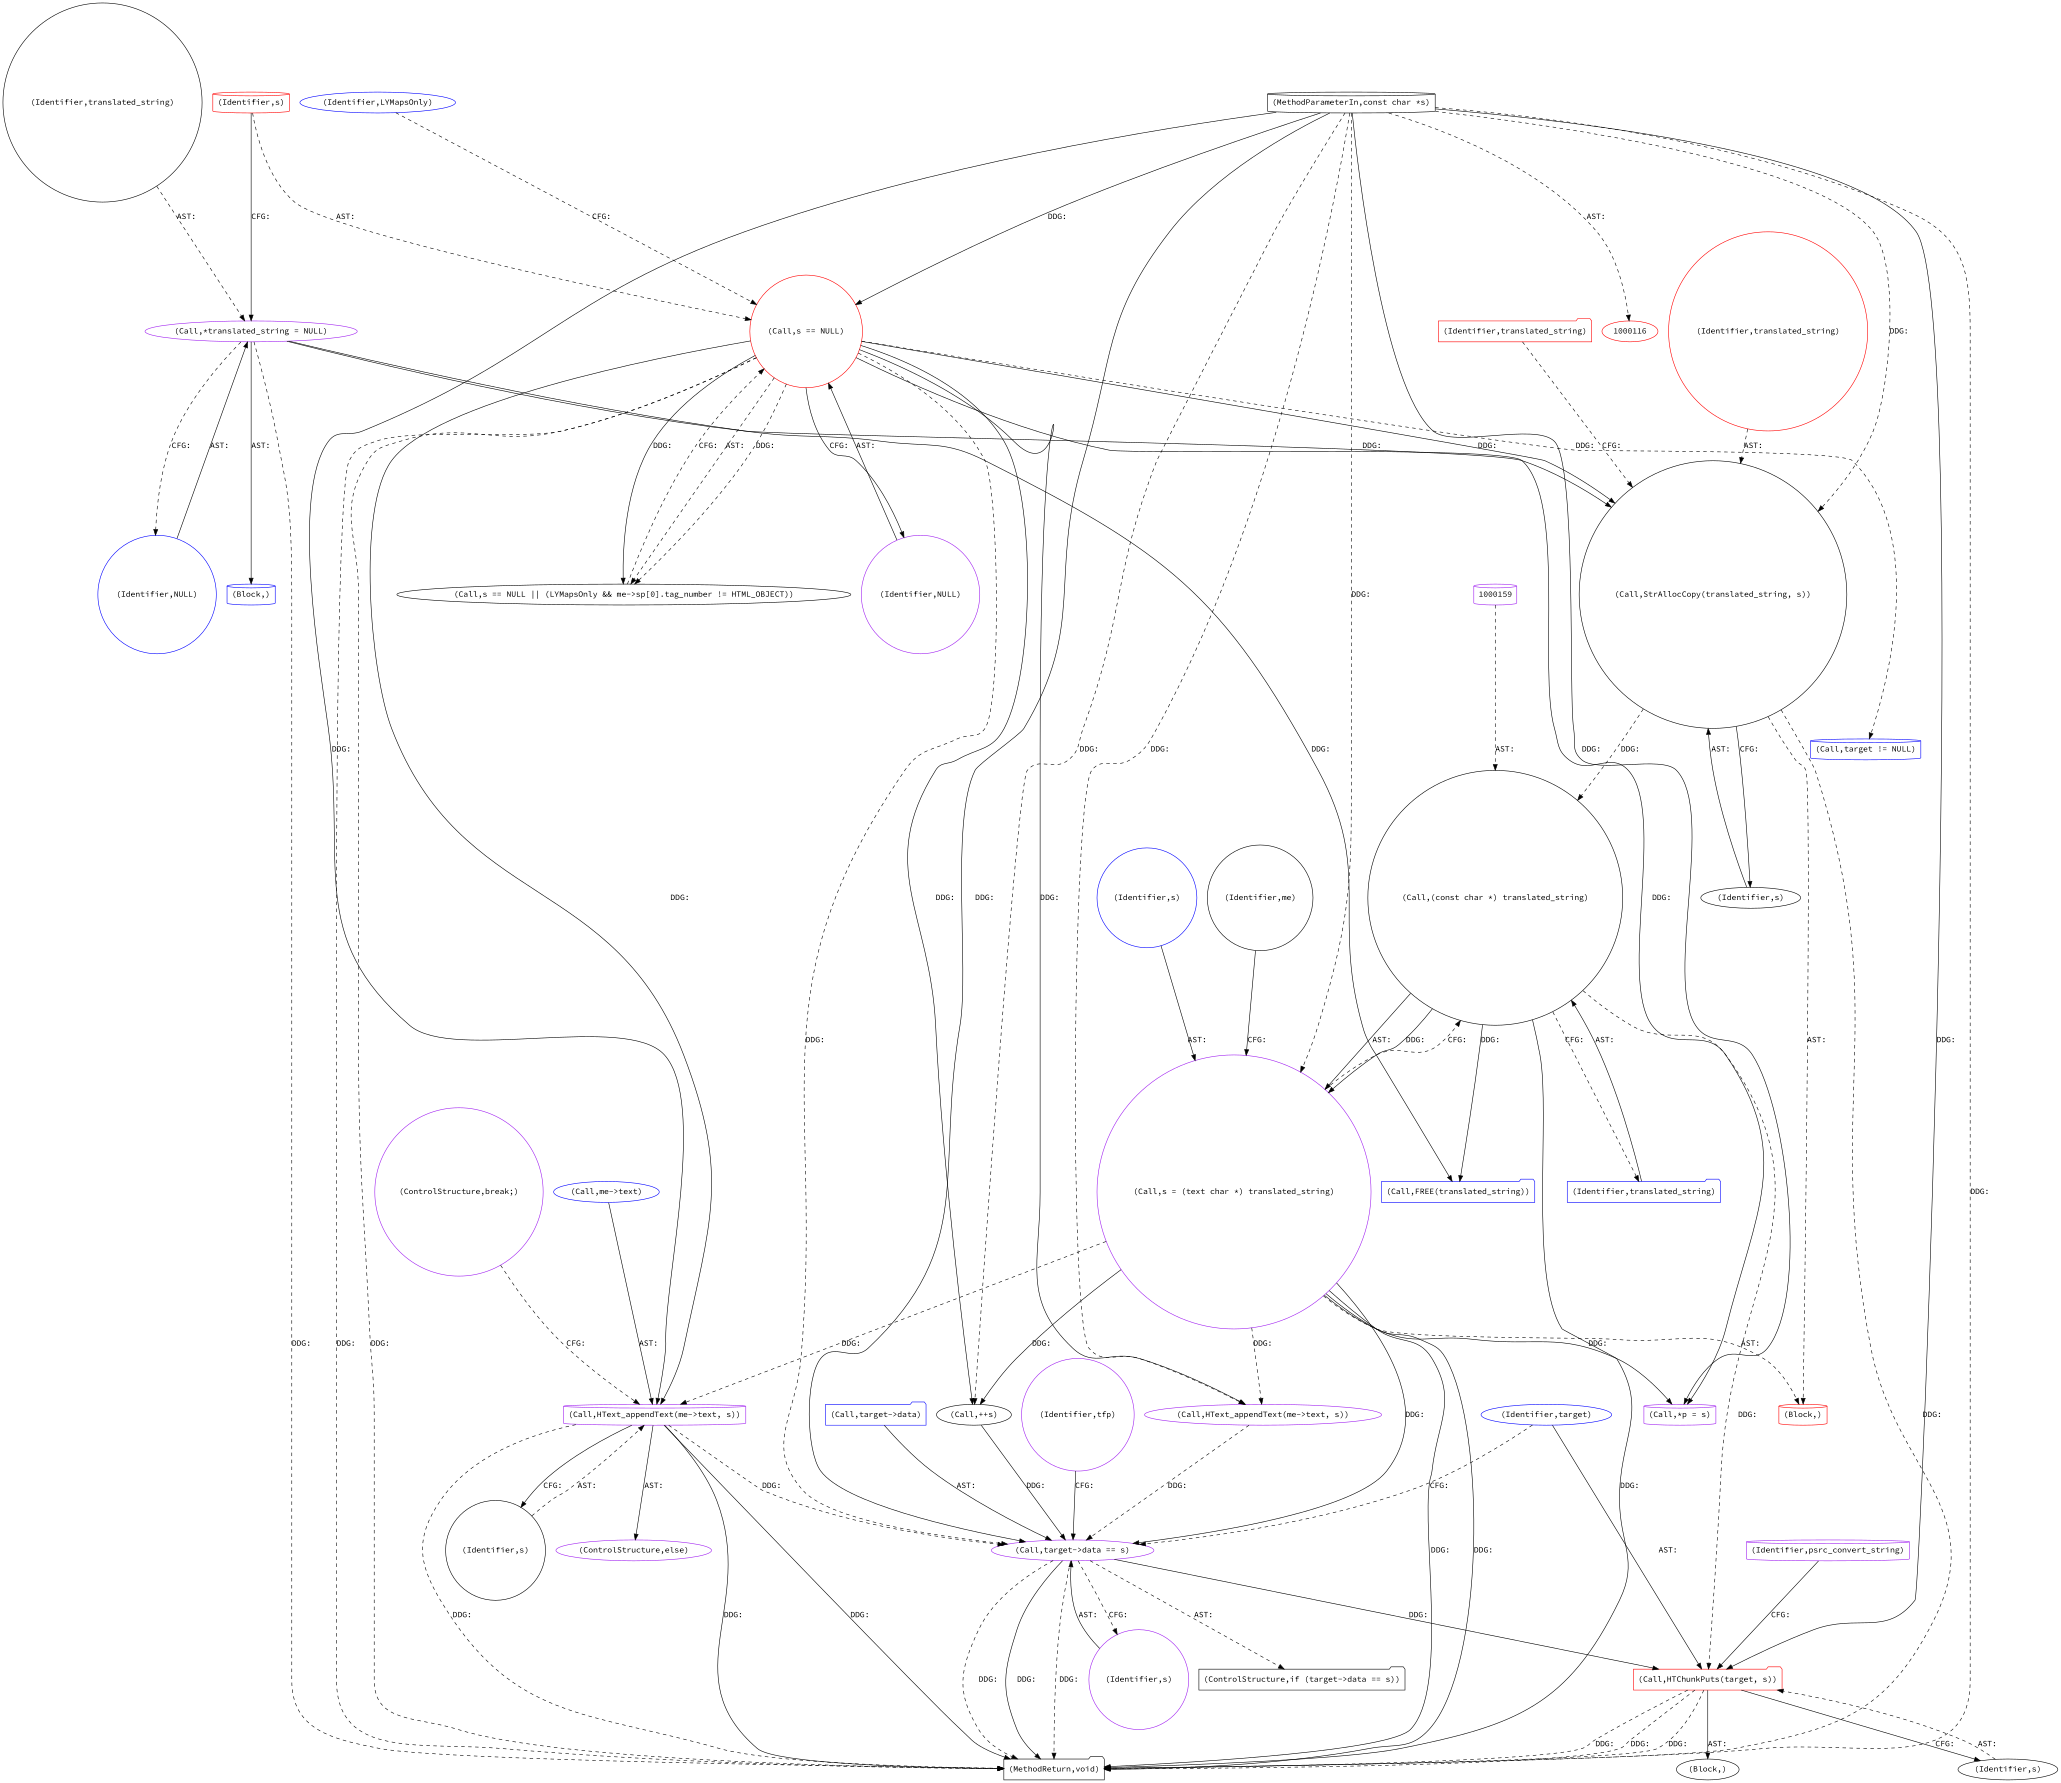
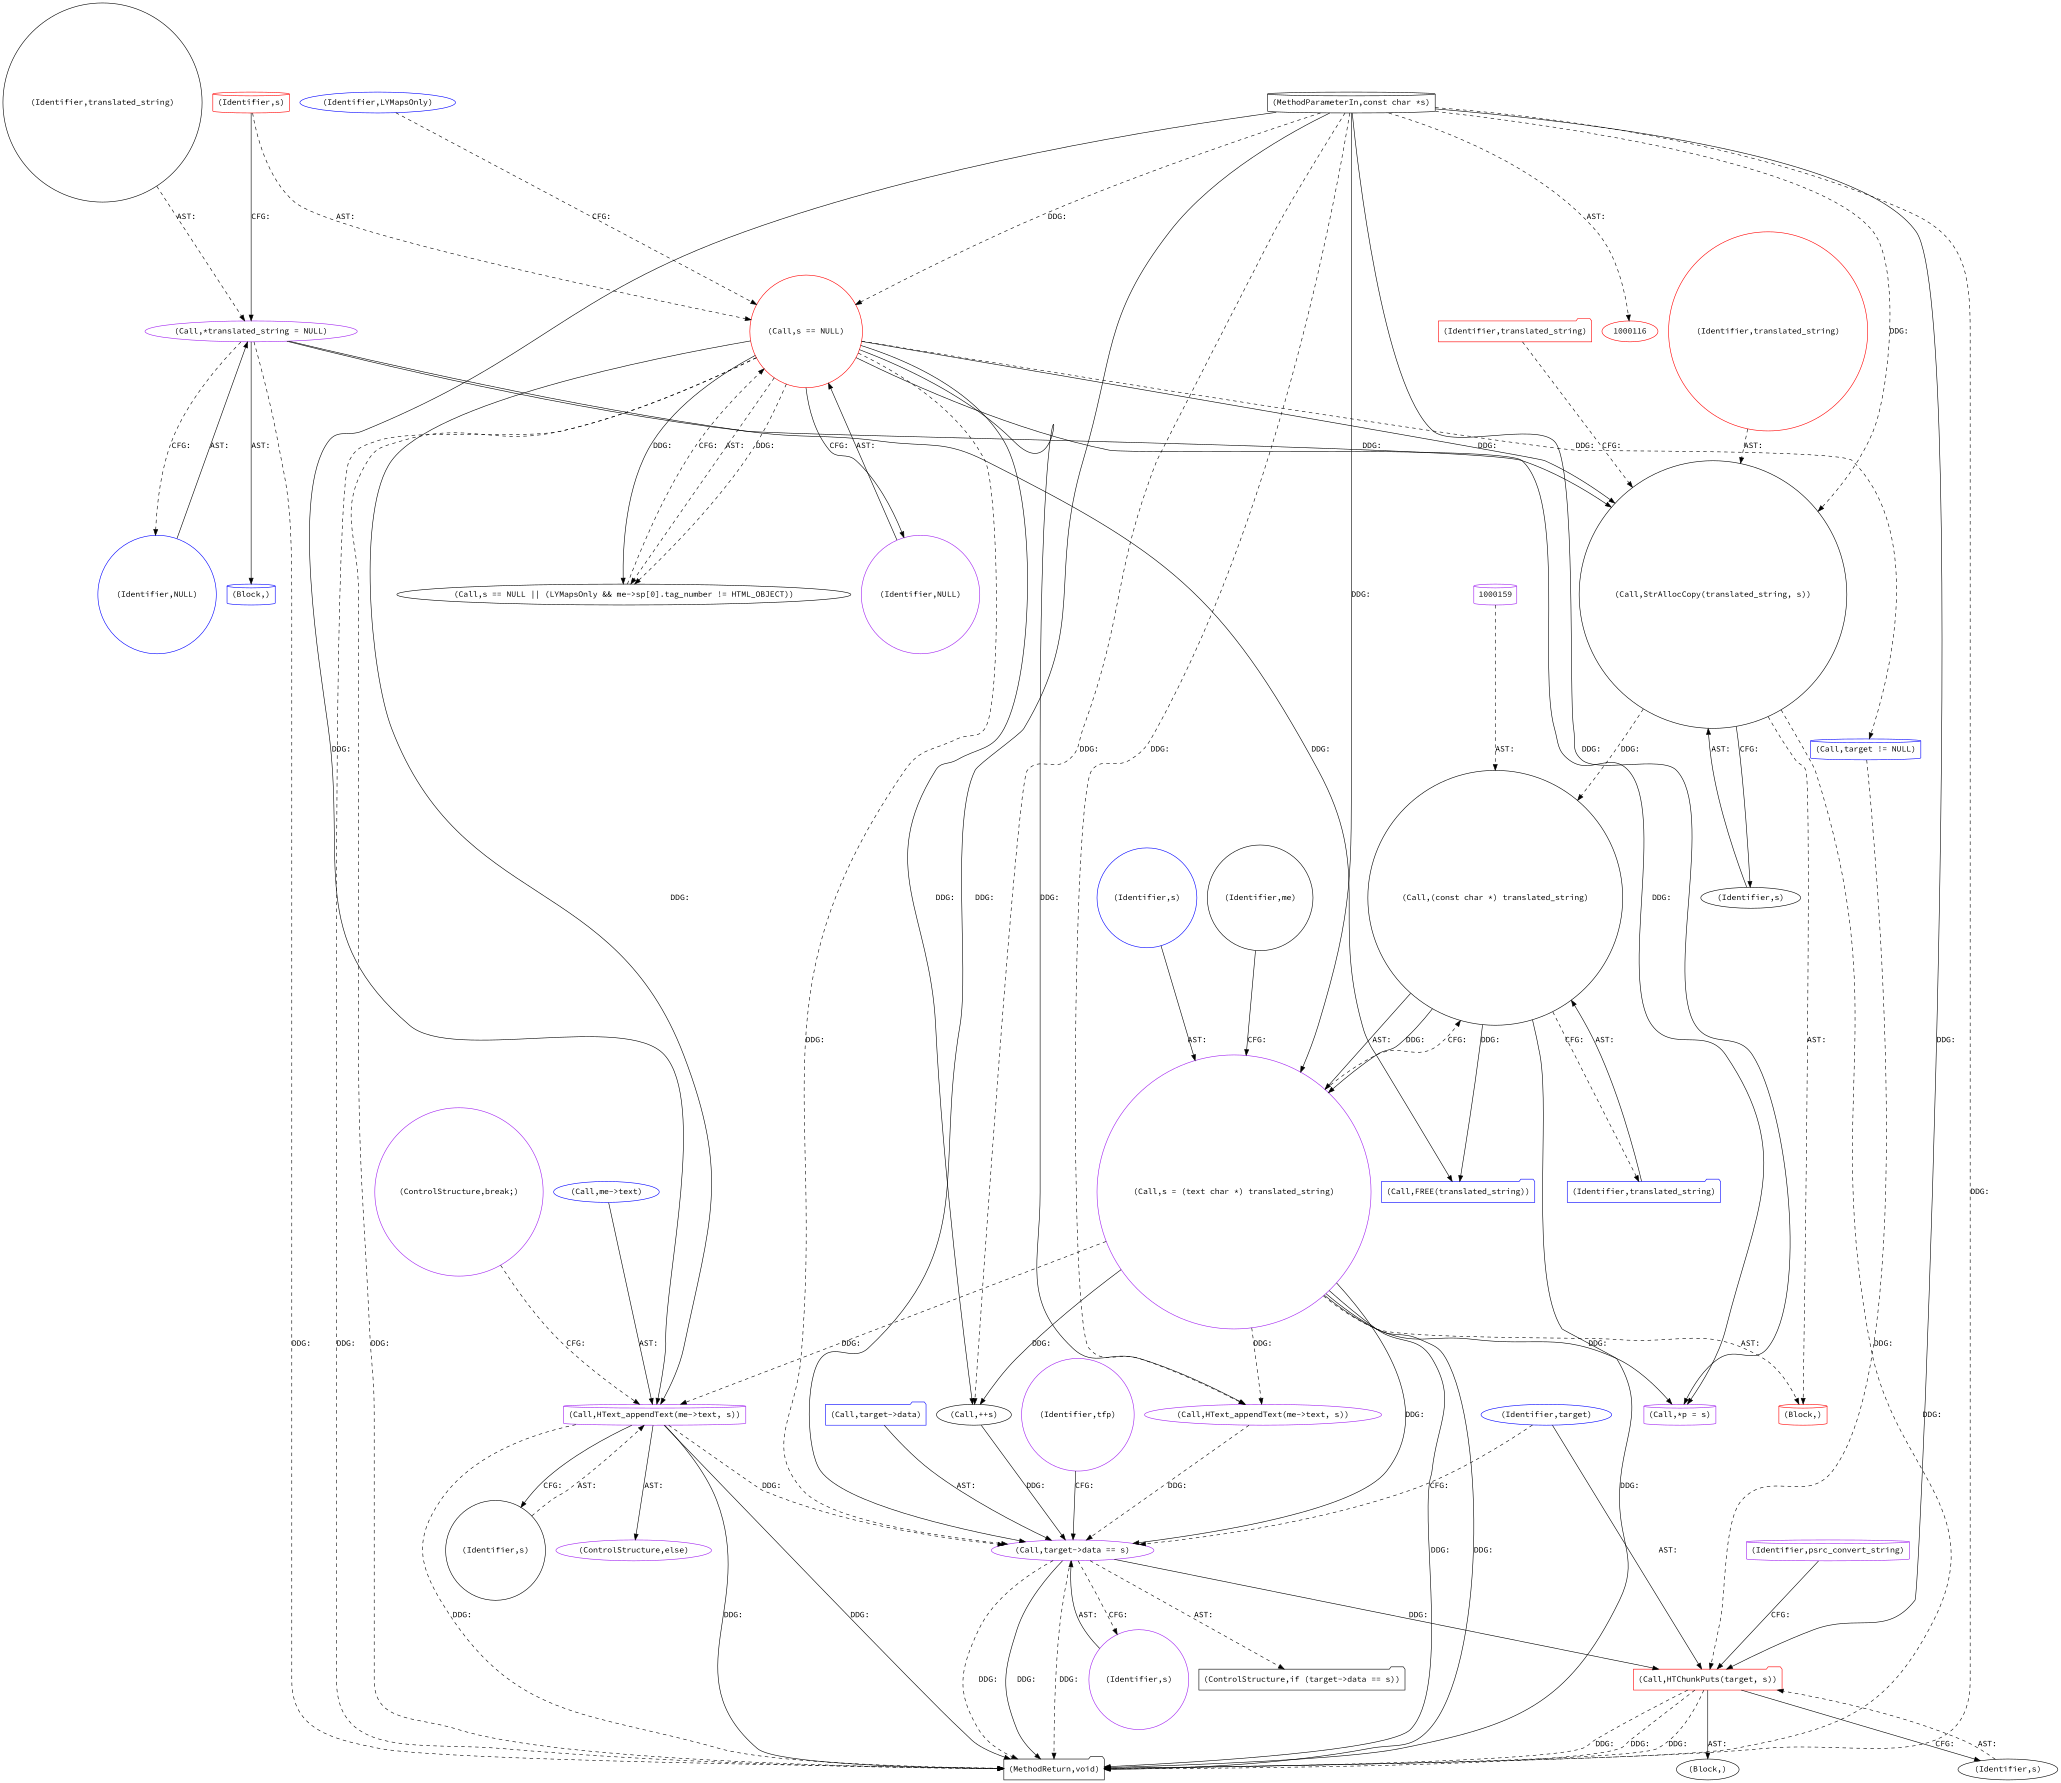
(1086, 197) -> (1086, 197)
(1351, 593) -> (1351, 593)
(1761, 1274) -> (1882, 1252)
